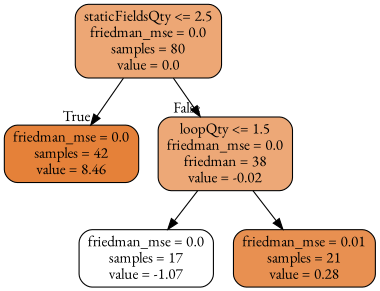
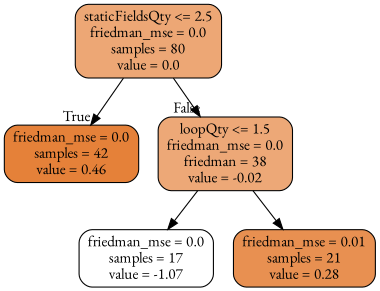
(72, 154) -> (72, 154)
